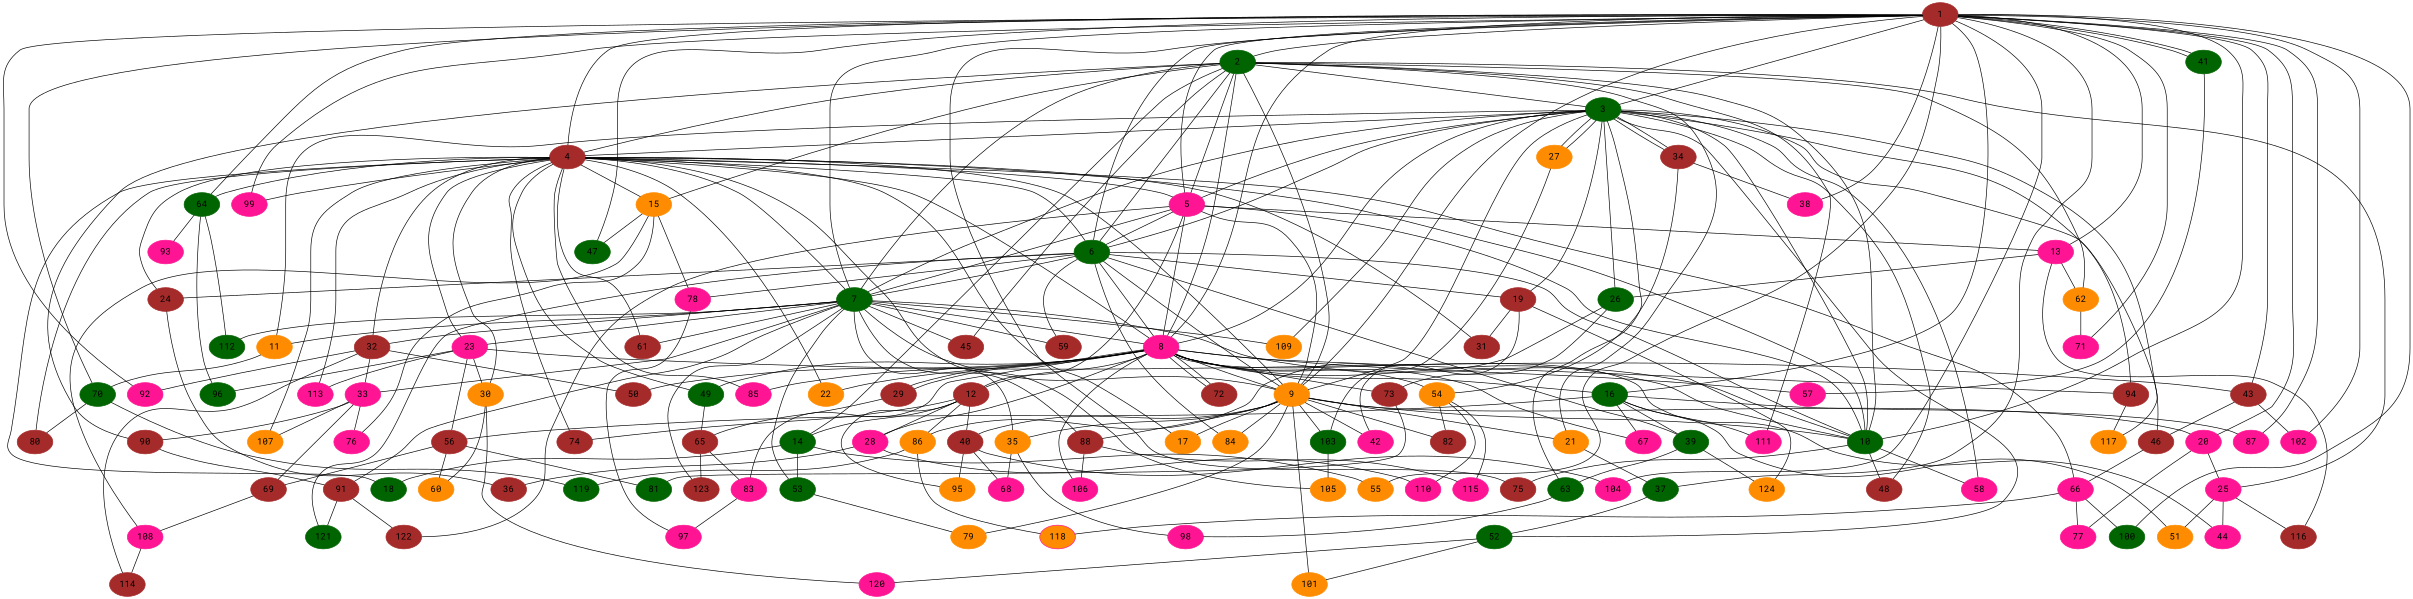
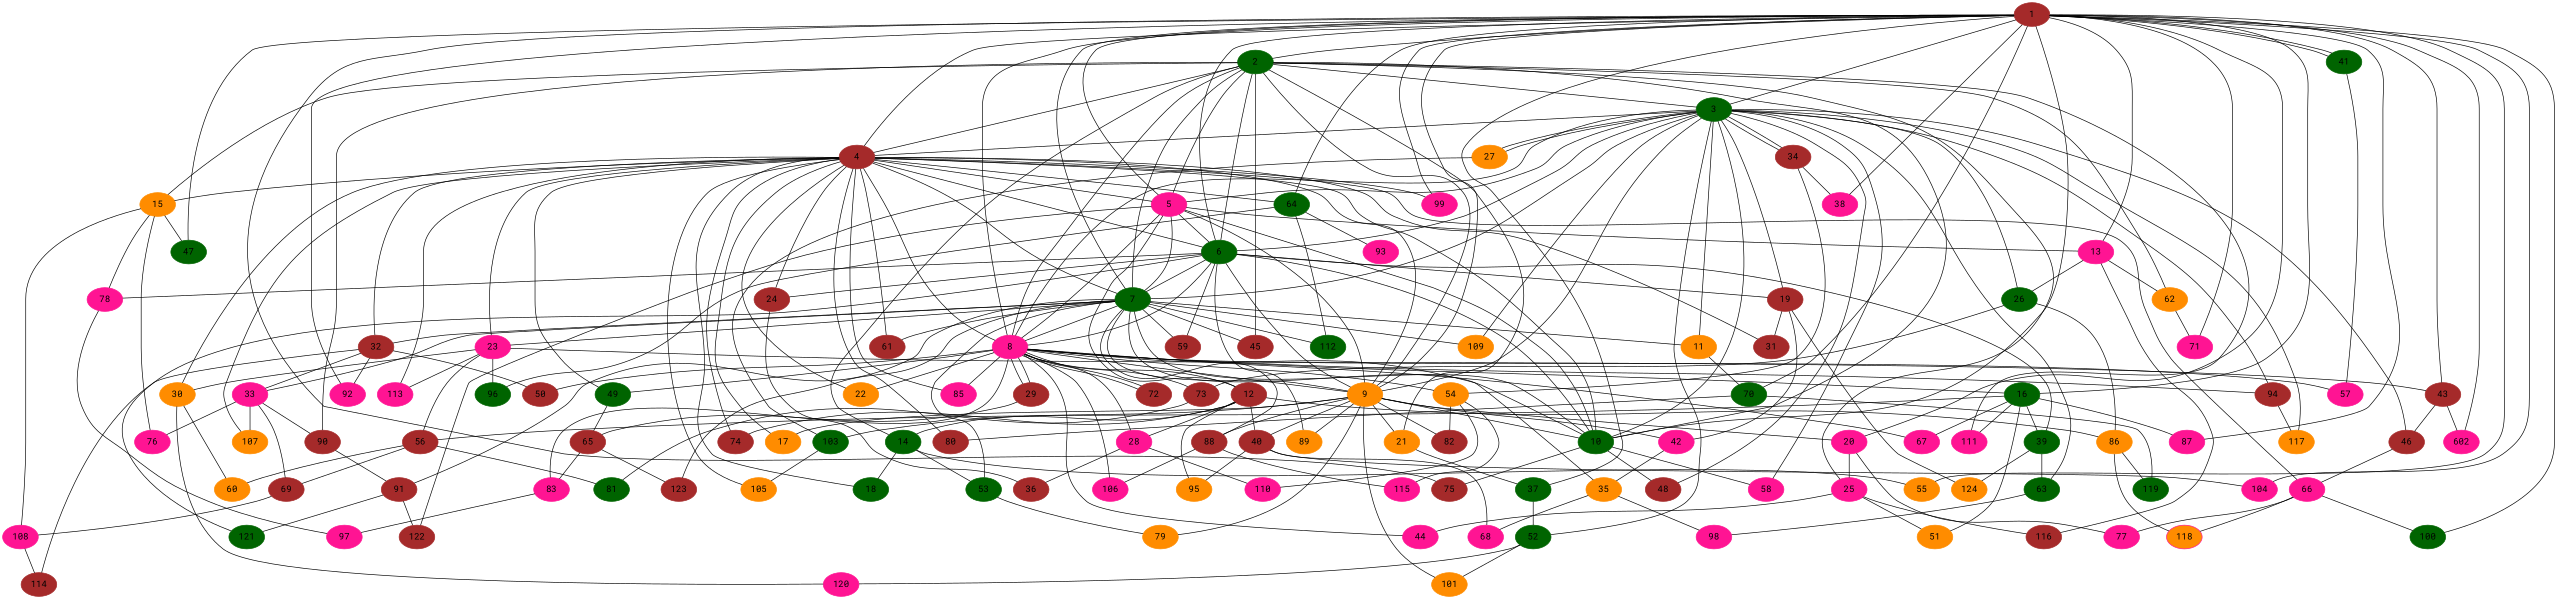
(1141, 422) -> (1640, 466)
(1230, 442) -> (1304, 442)
(2299, 442) -> (2461, 442)
